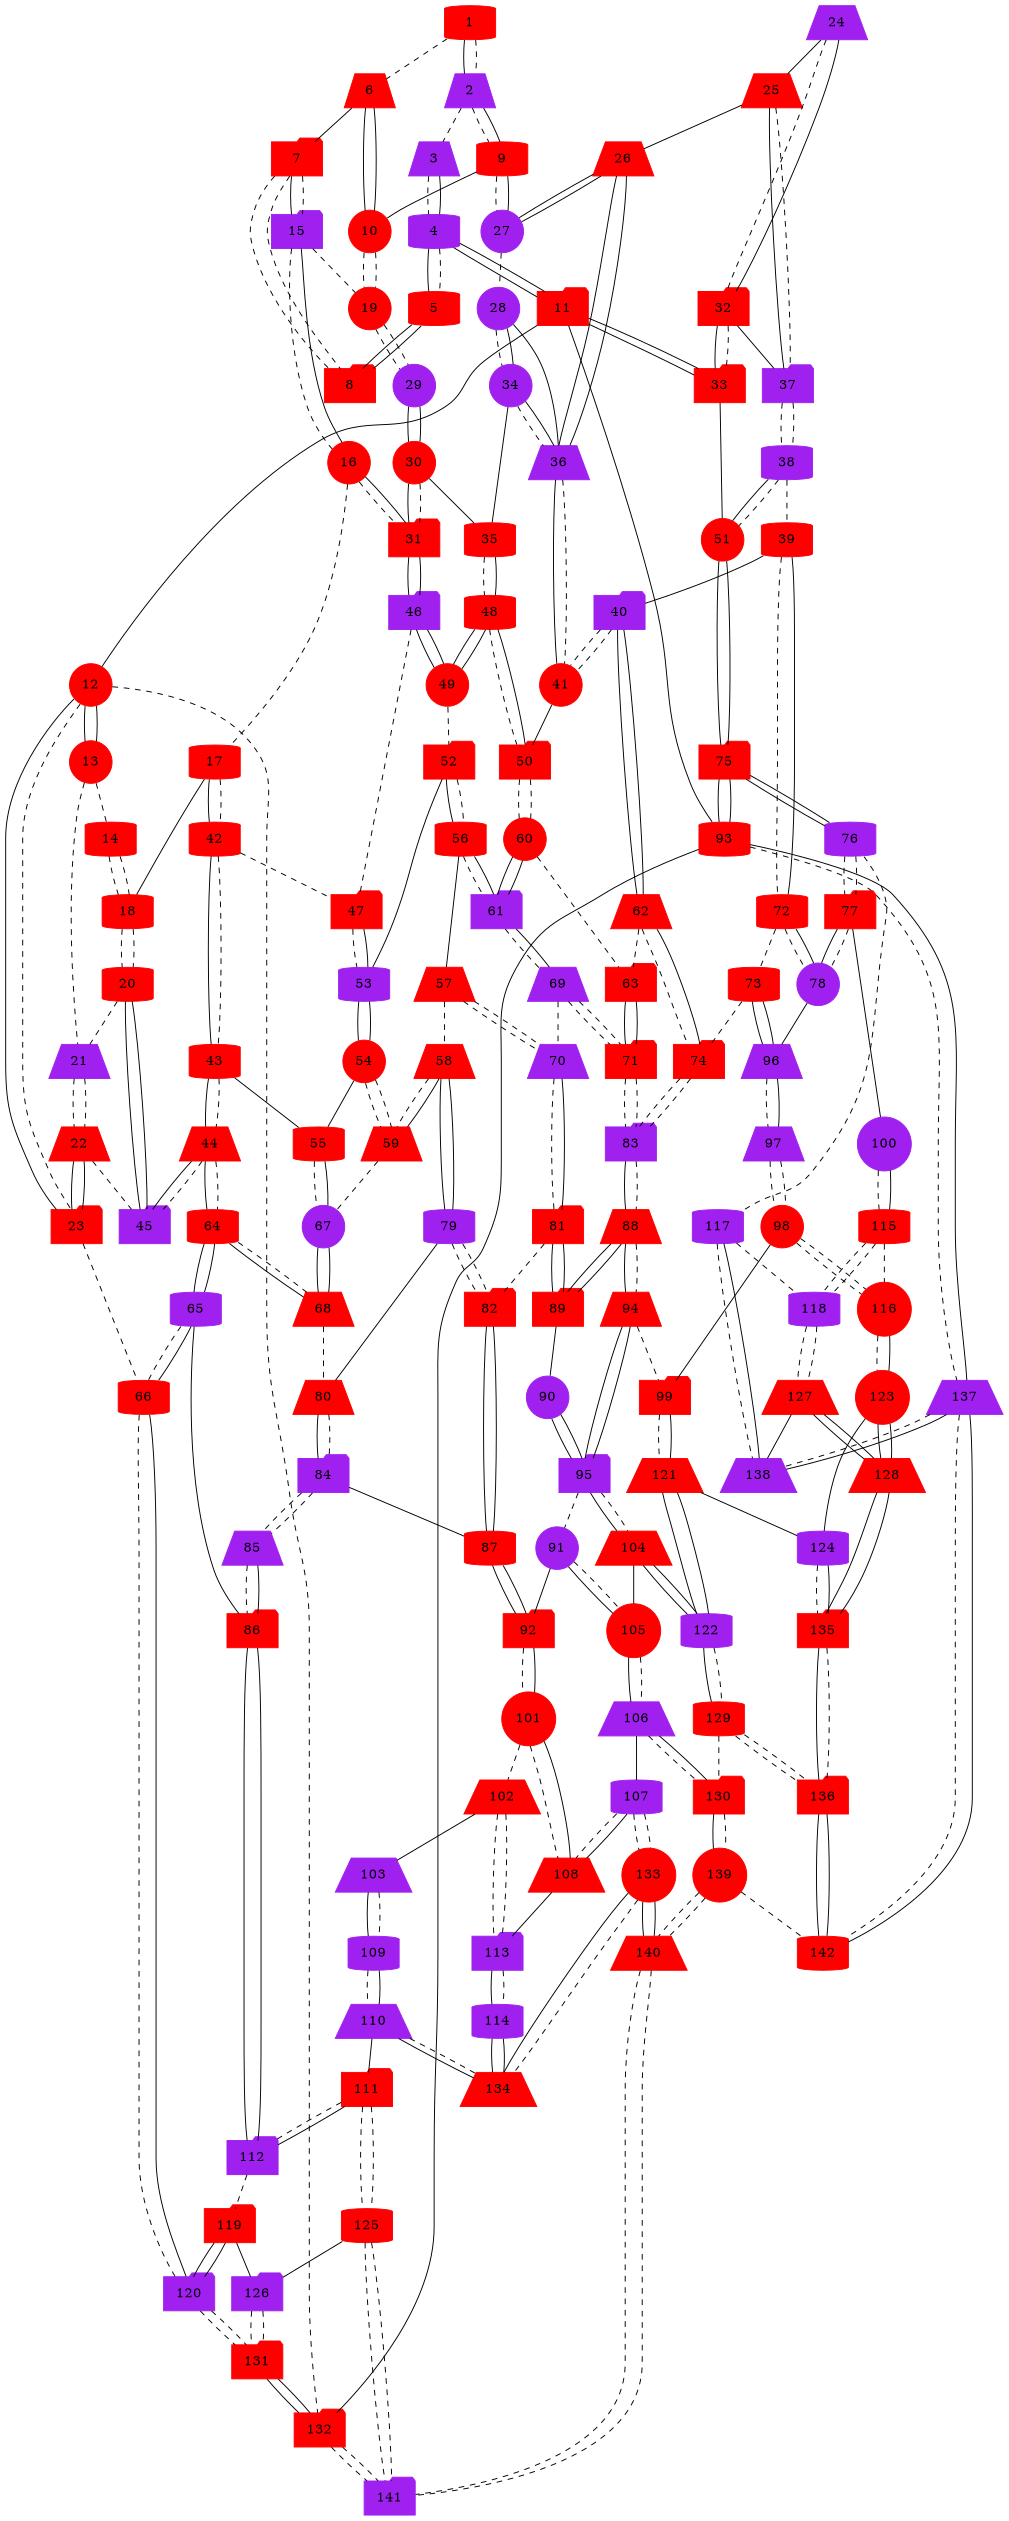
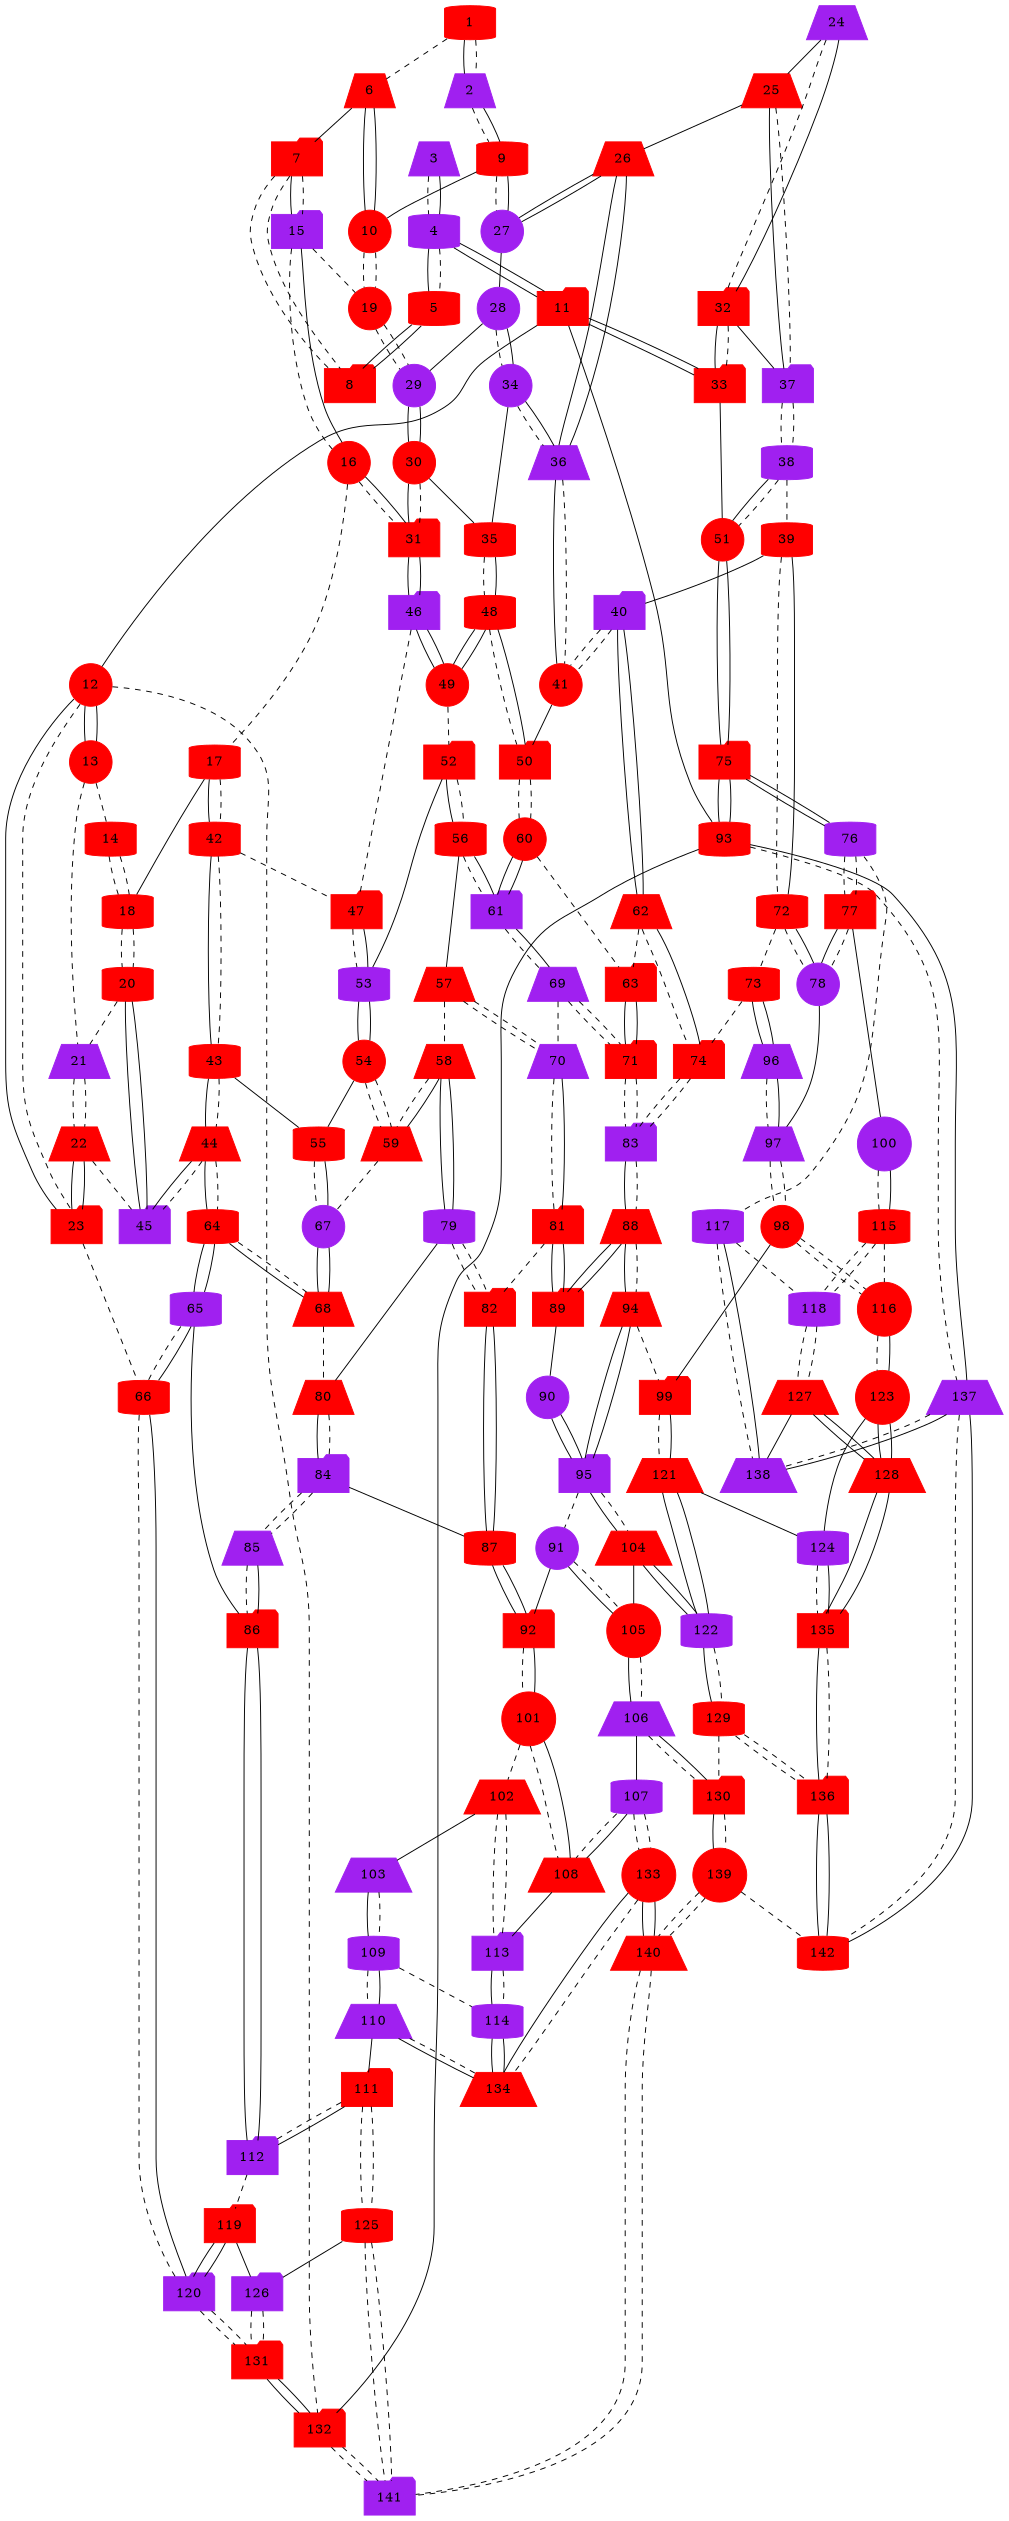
(452, 125) -> none
(500, 270) -> (500, 270)
(547, 381) -> (456, 347)
(794, 1024) -> (814, 1070)
none -> (432, 1985)
